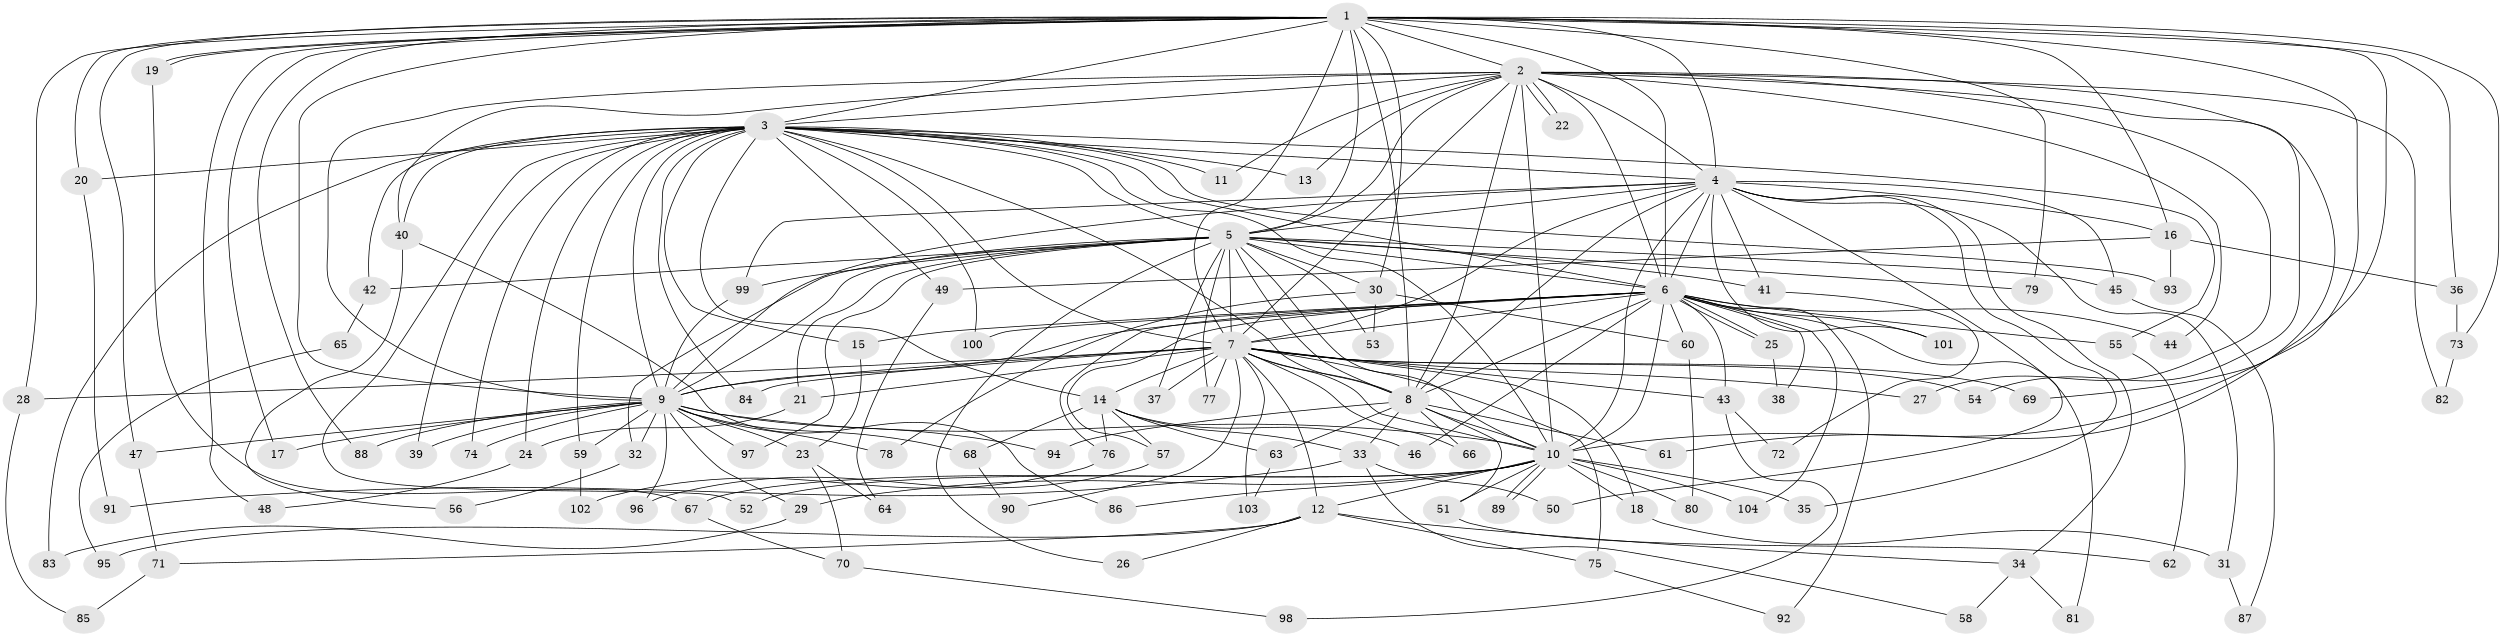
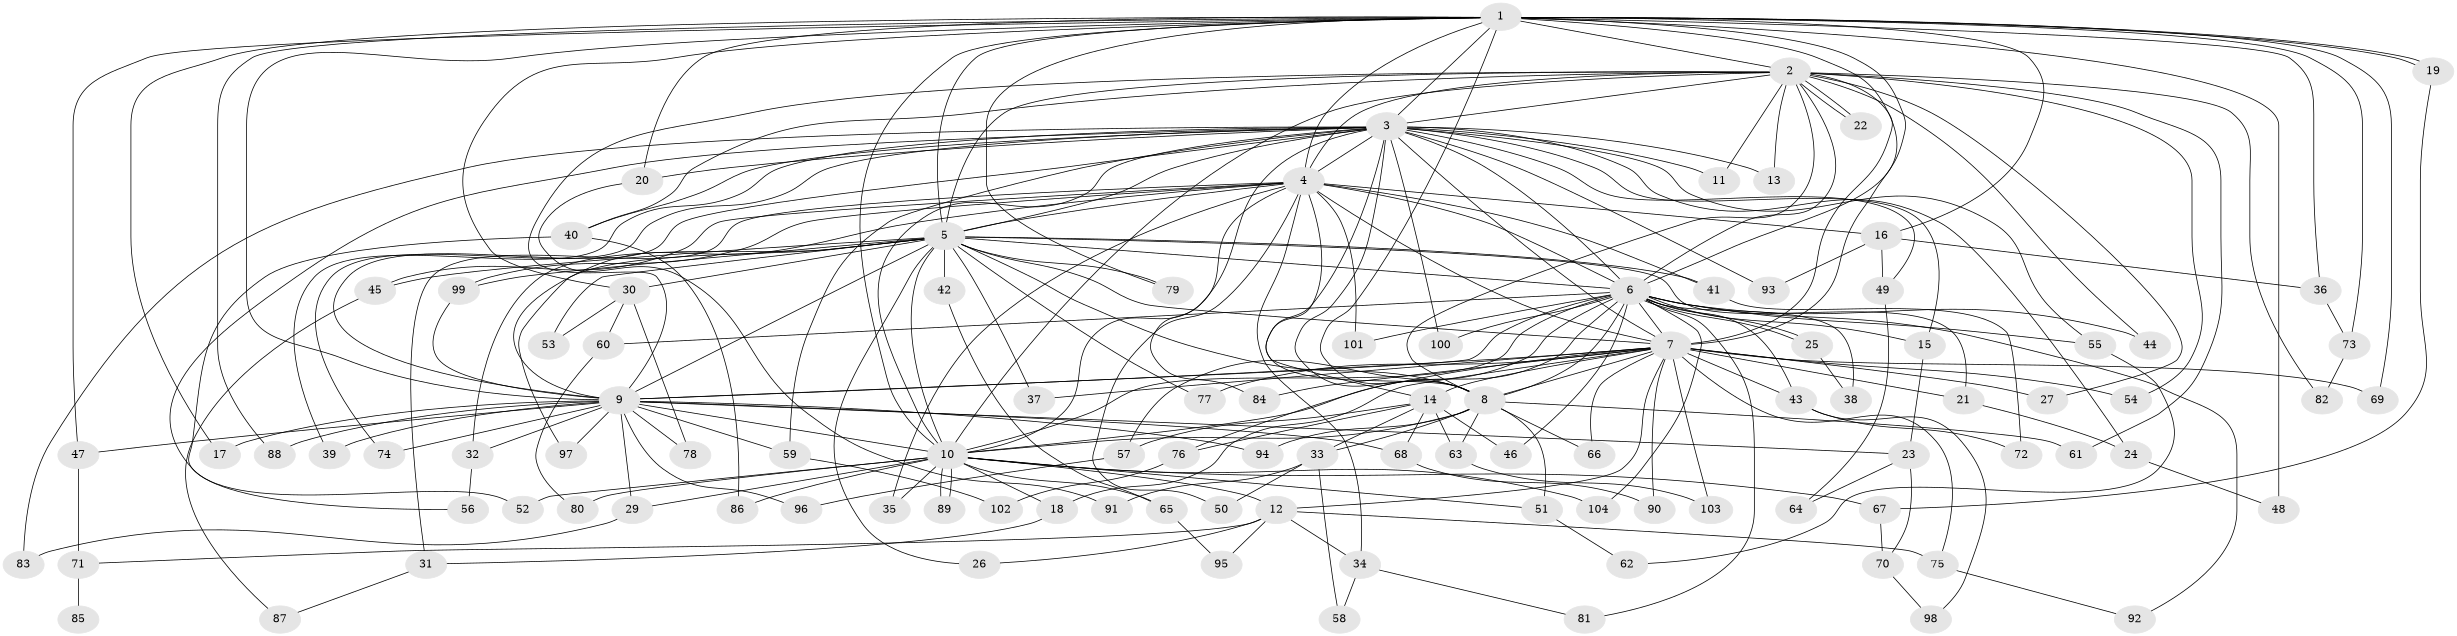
(425, 161) -> none
(24, 400) -> none
none -> (1058, 482)
